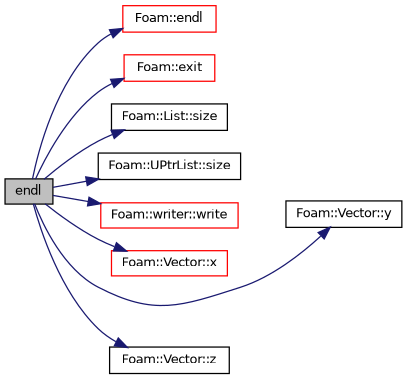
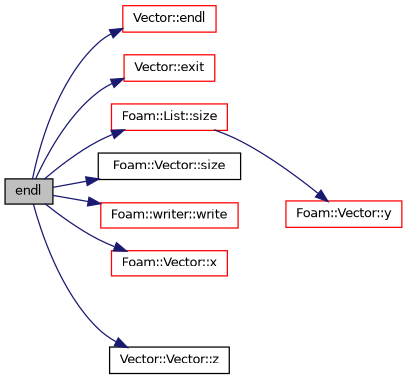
(169, 19) -> (169, 19)
(169, 68) -> (169, 68)
(169, 117) -> (169, 117)
(169, 166) -> (169, 166)
(344, 214) -> (344, 214)
(163, 305) -> (268, 157)
(169, 360) -> (169, 360)
